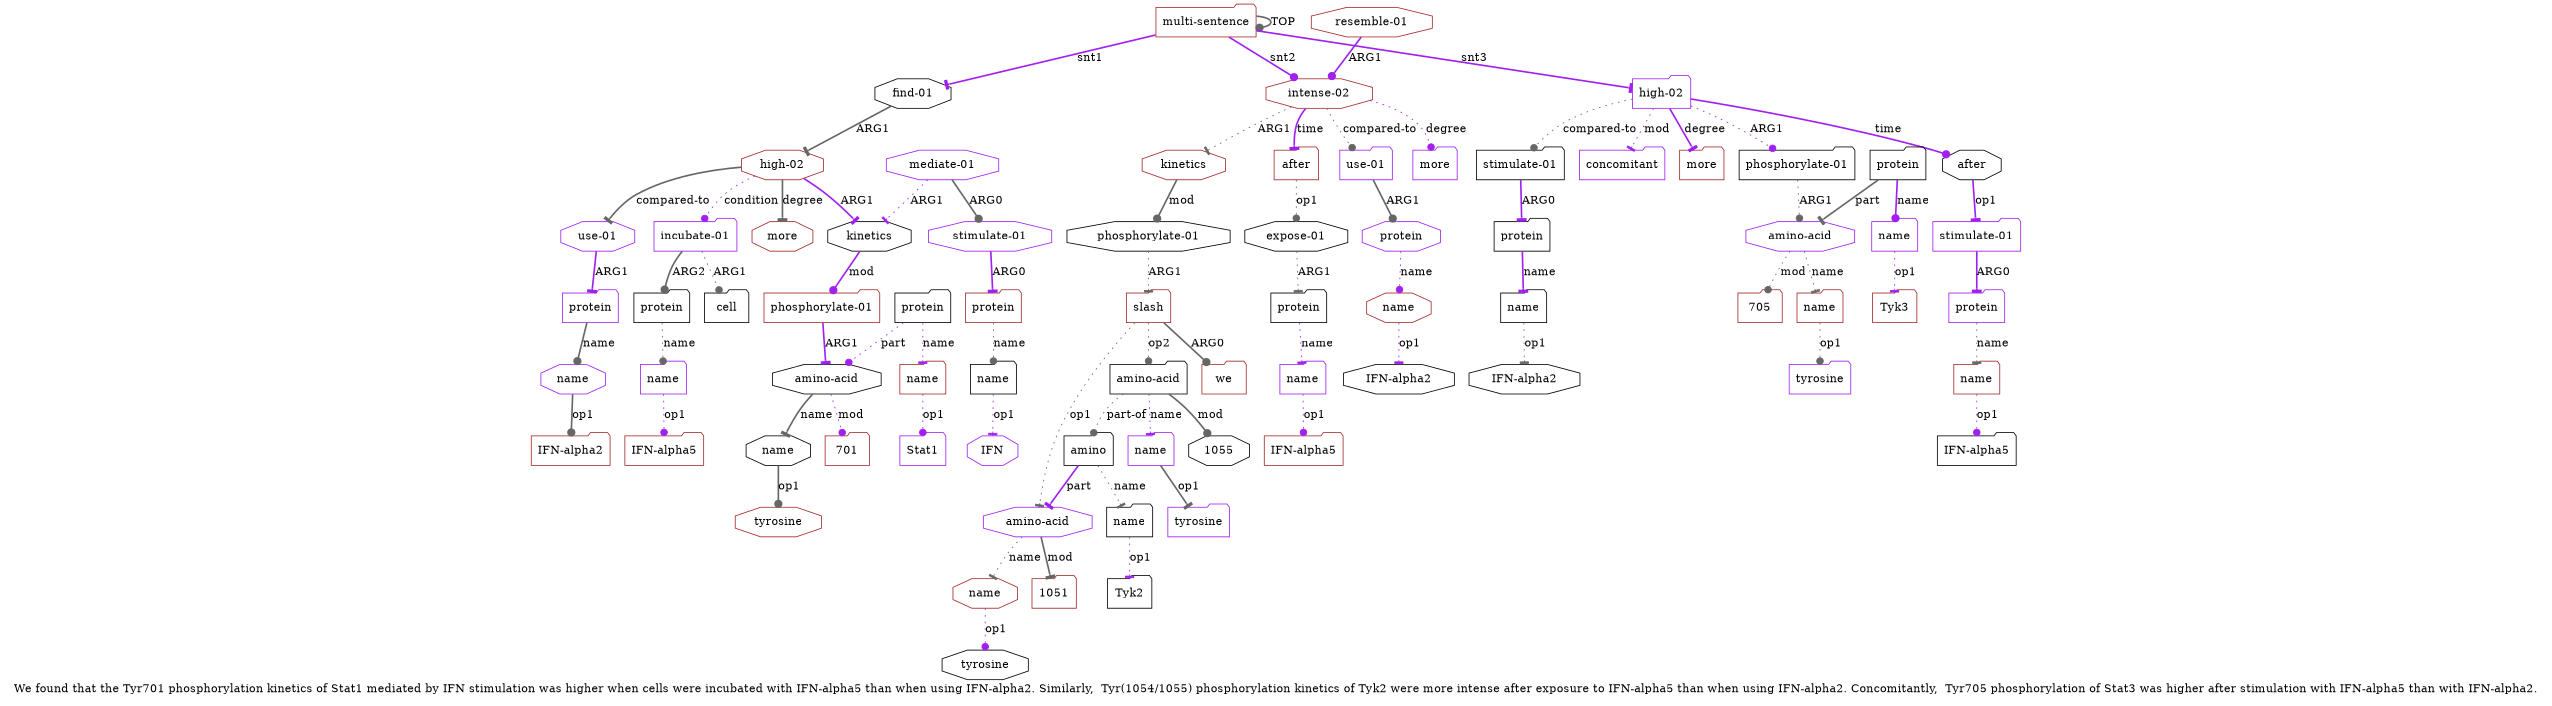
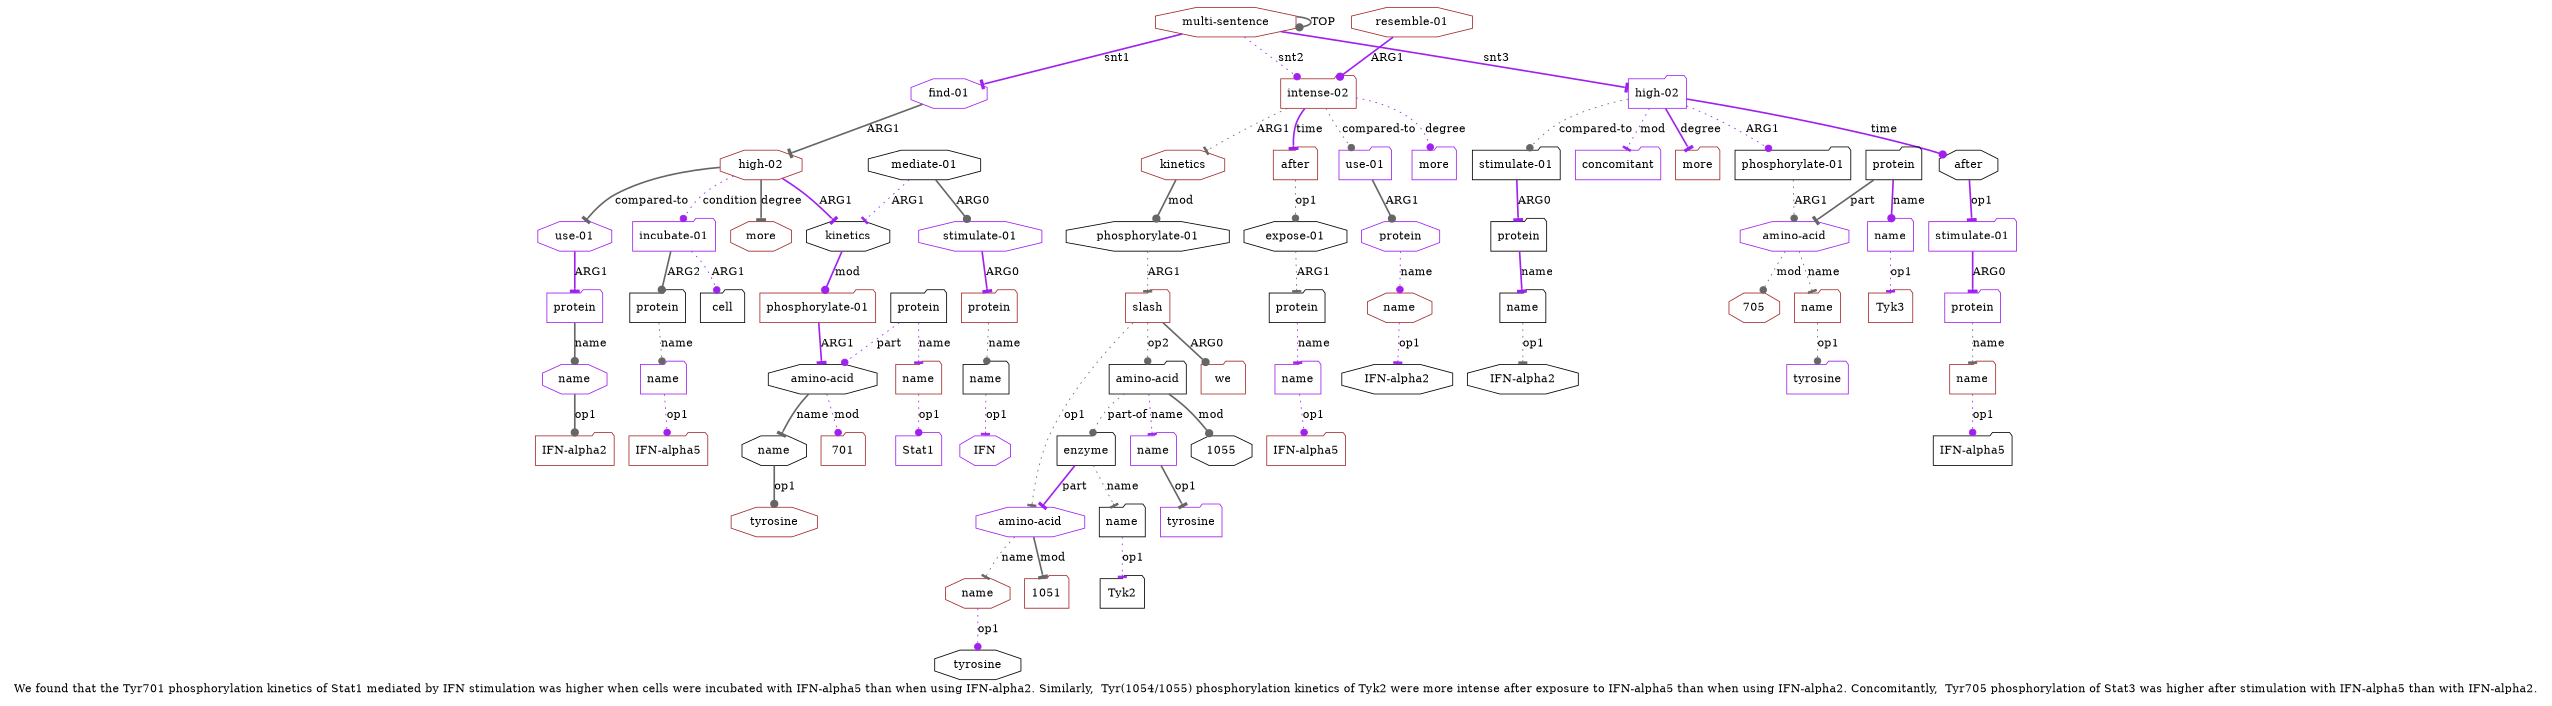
(1206, 22) -> (1226, 22)
(1260, 56) -> (1269, 56)
(913, 94) -> (949, 94)
(1319, 94) -> (1318, 94)
(942, 165) -> (924, 165)
(710, 269) -> (706, 268)
(1760, 308) -> (1754, 308)
(1089, 451) -> (1086, 451)
